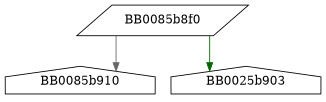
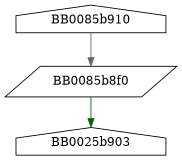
(116, 49) -> (91, 45)
